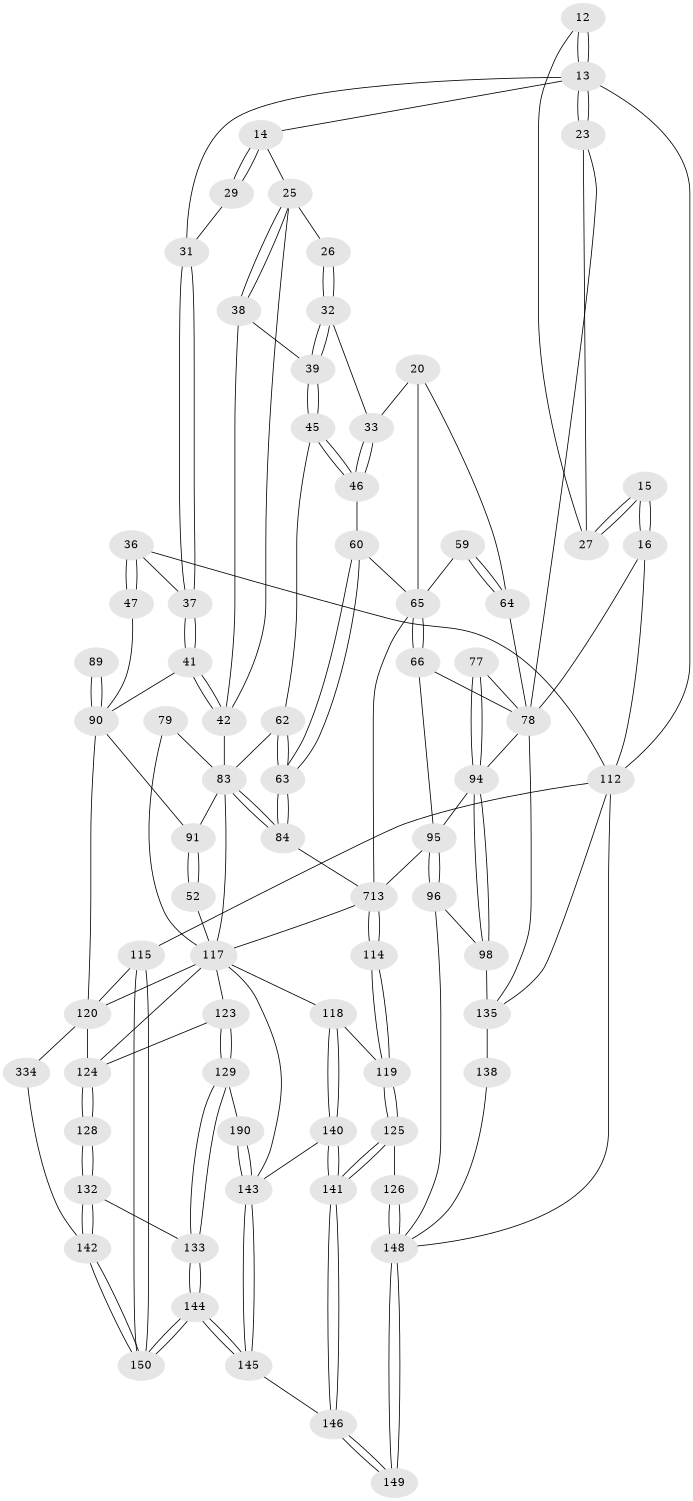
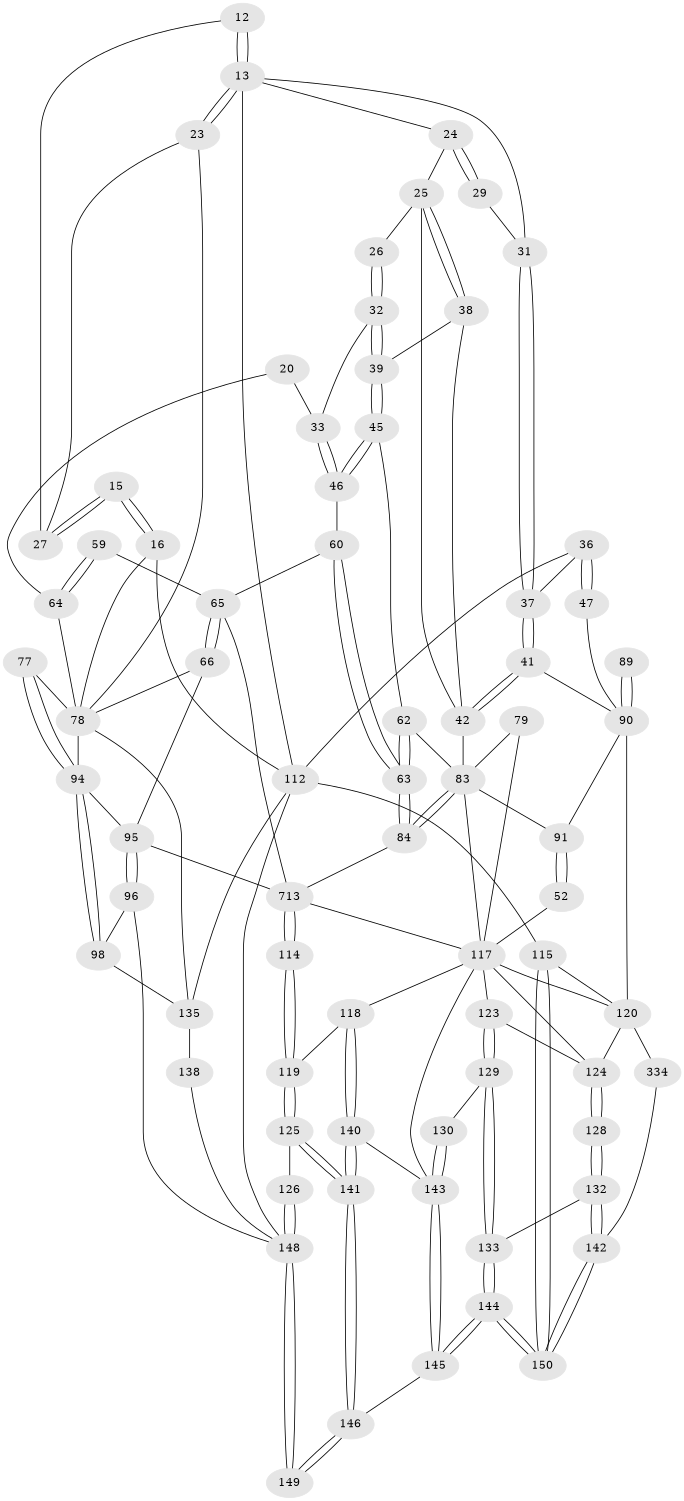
(261, 135) -> (451, 135)
(418, 487) -> none
(241, 1131) -> (444, 1131)
